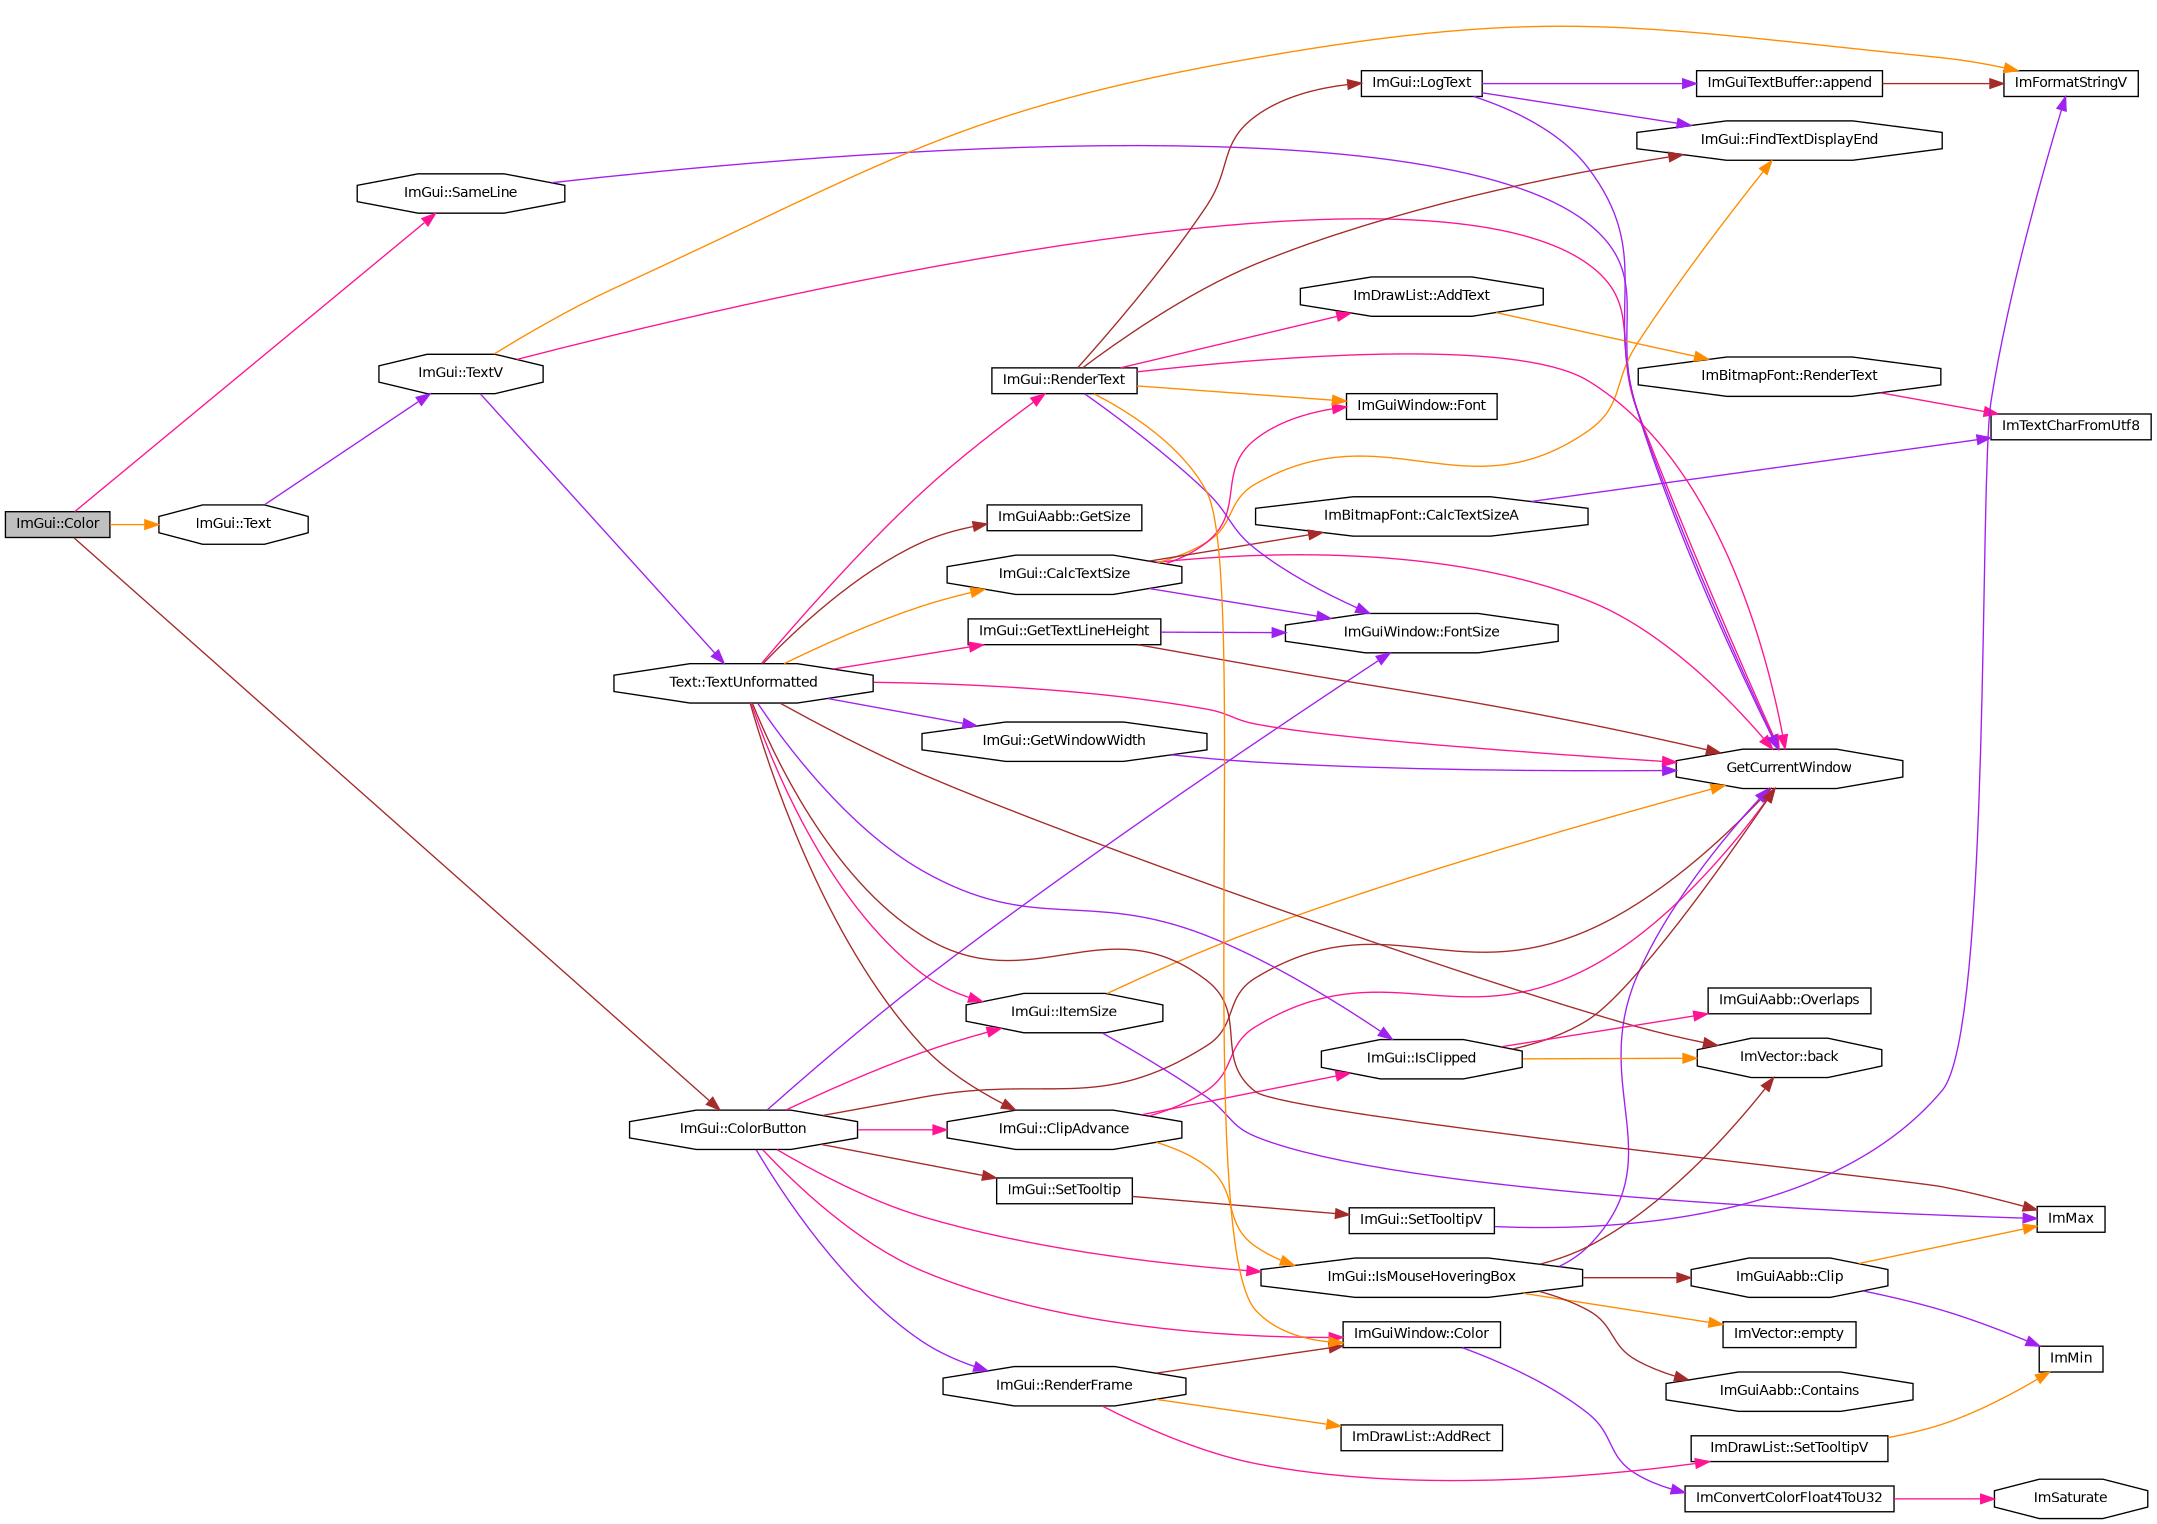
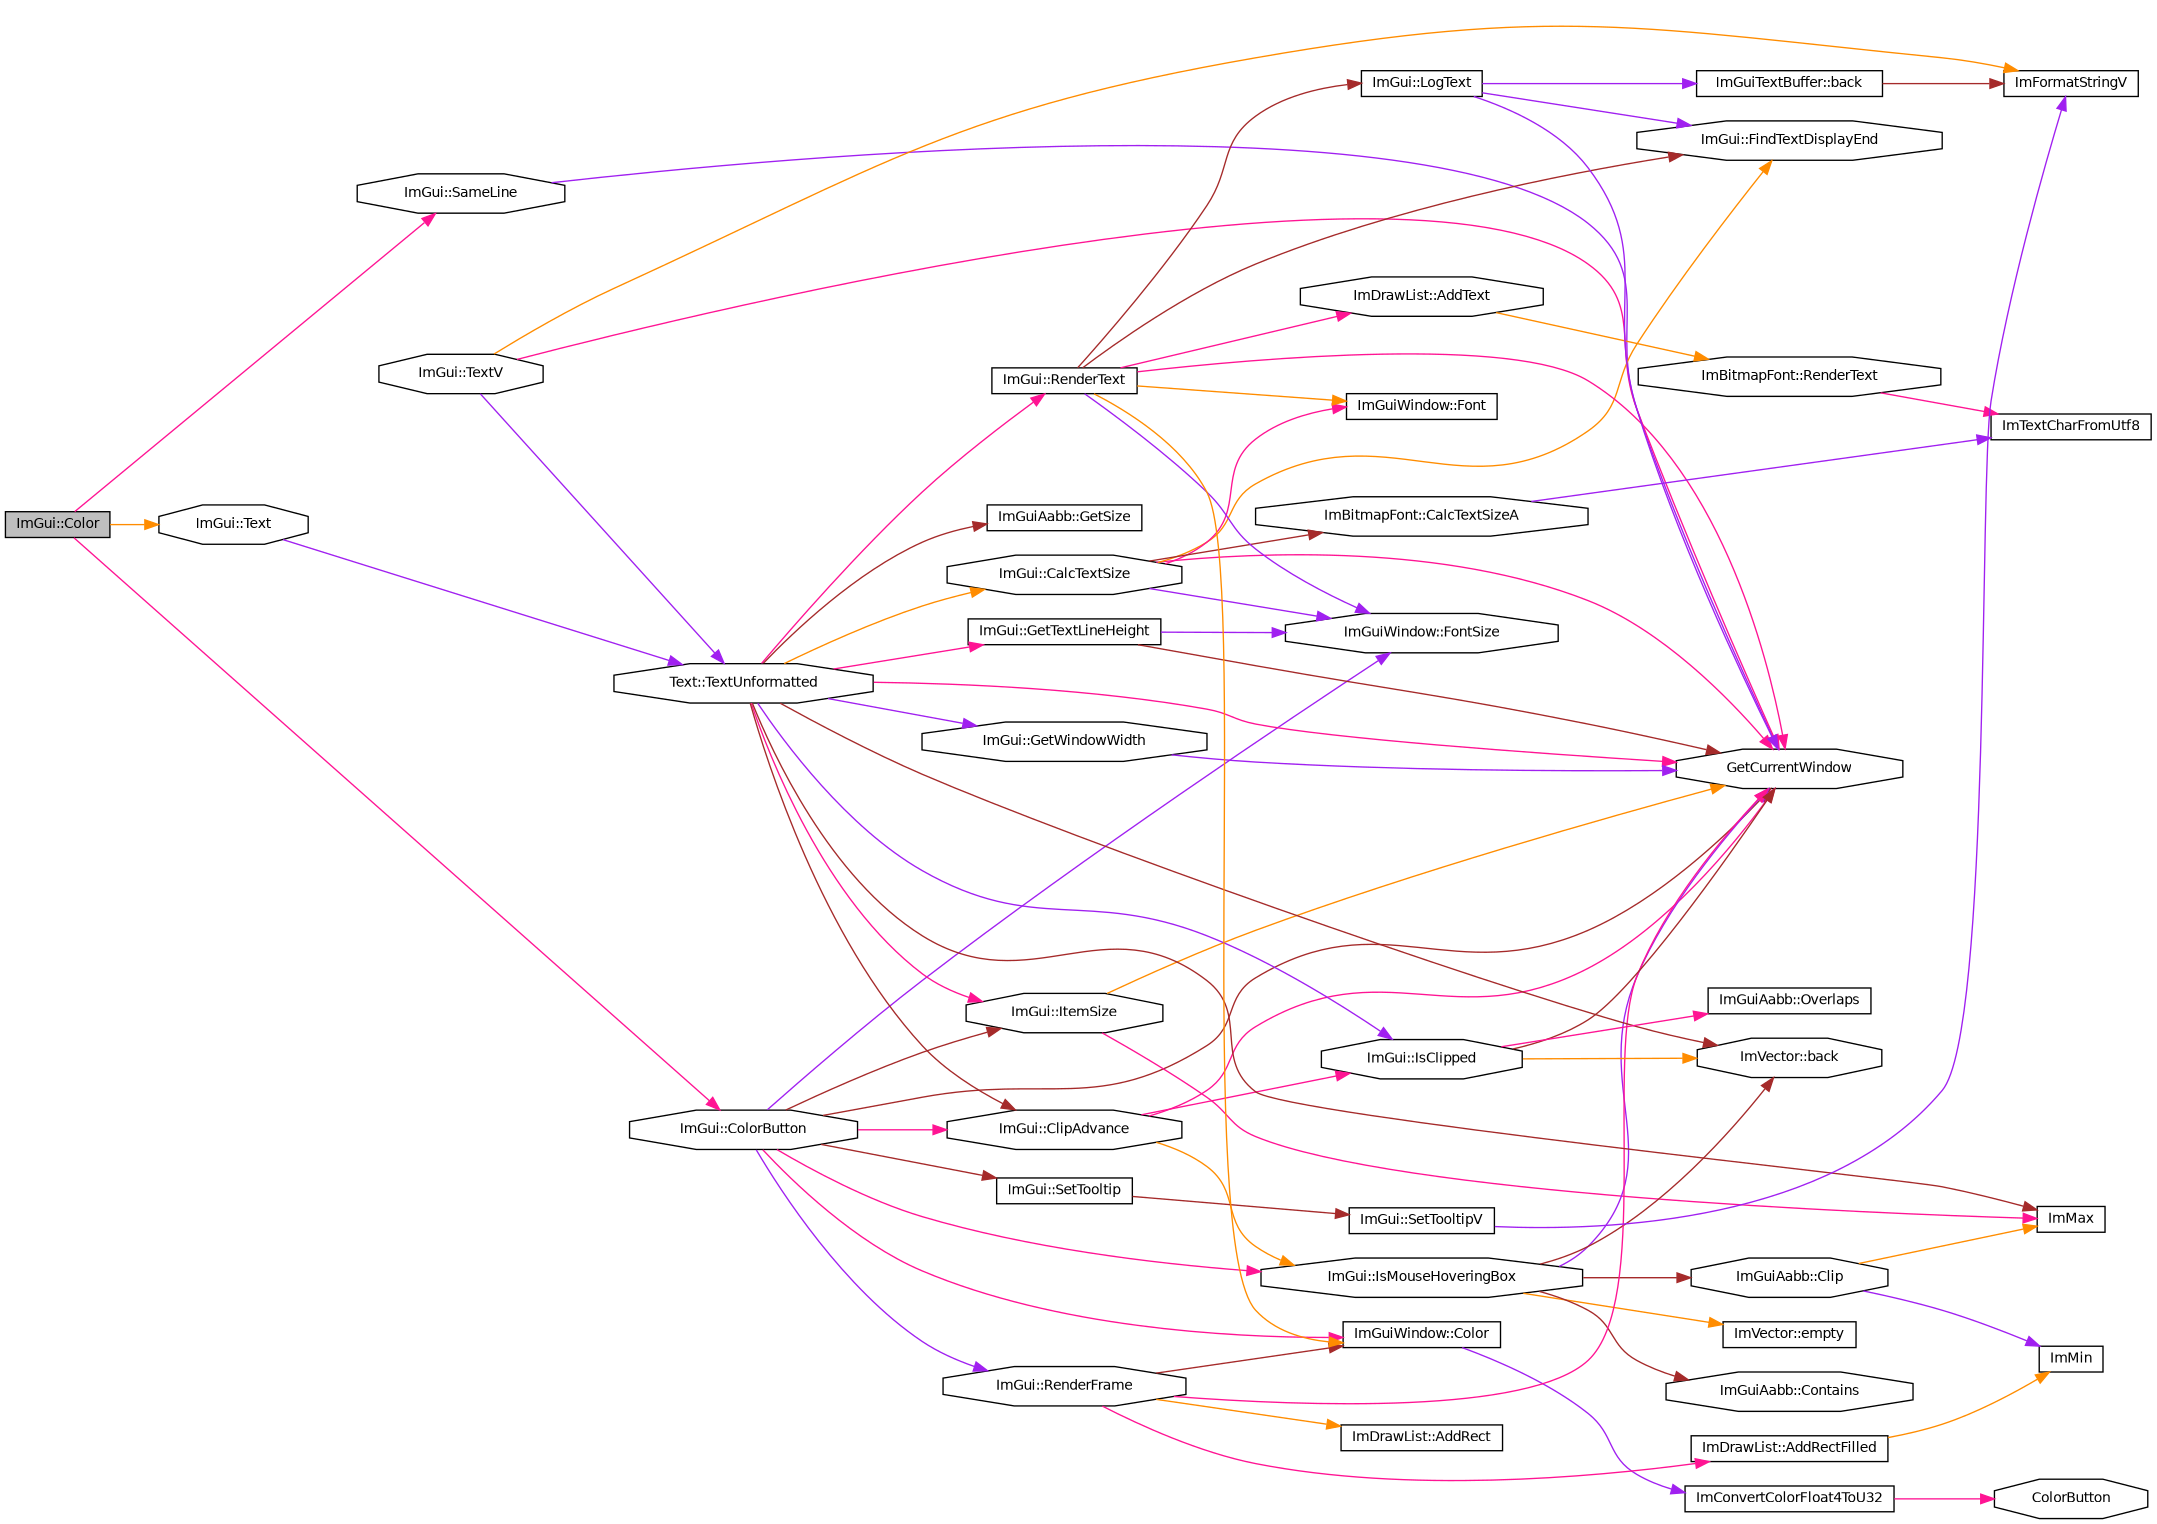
(1790, 84) -> (1790, 84)
(341, 453) -> (476, 600)
(392, 819) -> (392, 819)
(885, 1067) -> (885, 1067)
(1544, 1189) -> (1544, 1189)
none -> (1615, 1299)
(1790, 1449) -> (1790, 1449)
(2071, 1499) -> (2071, 1499)
